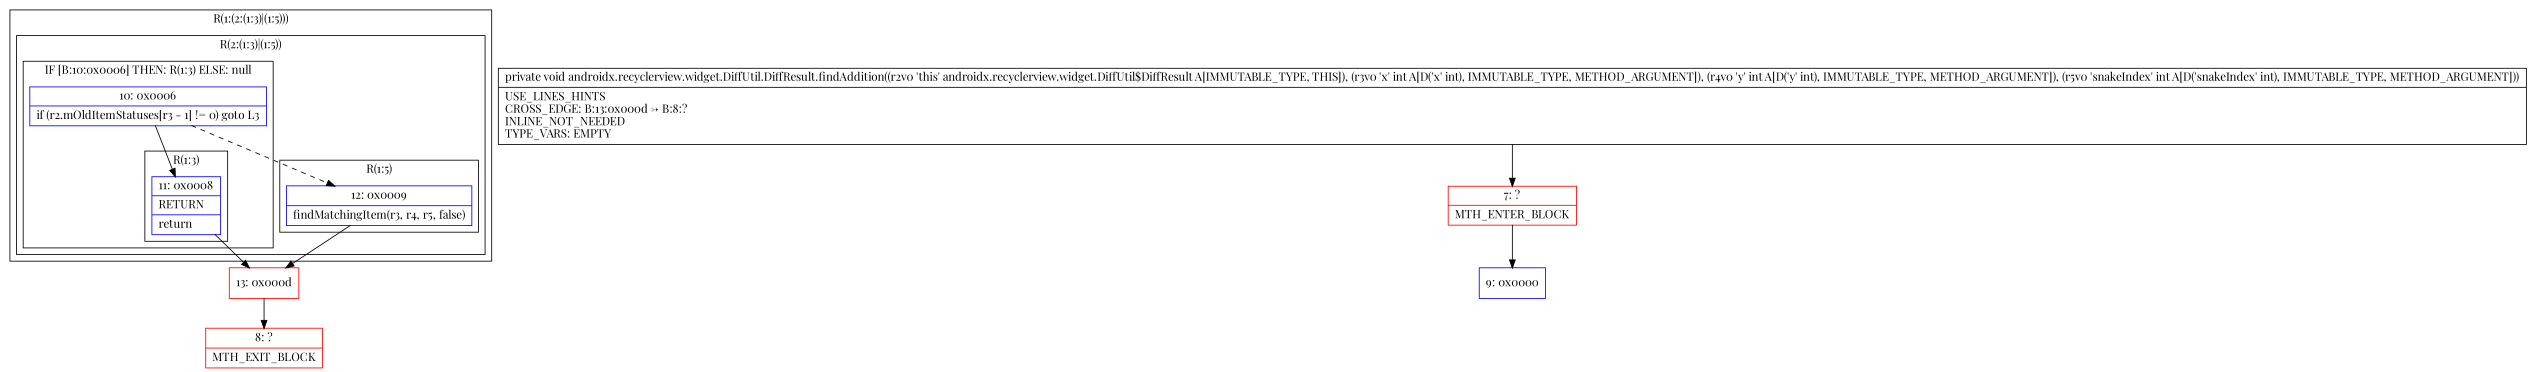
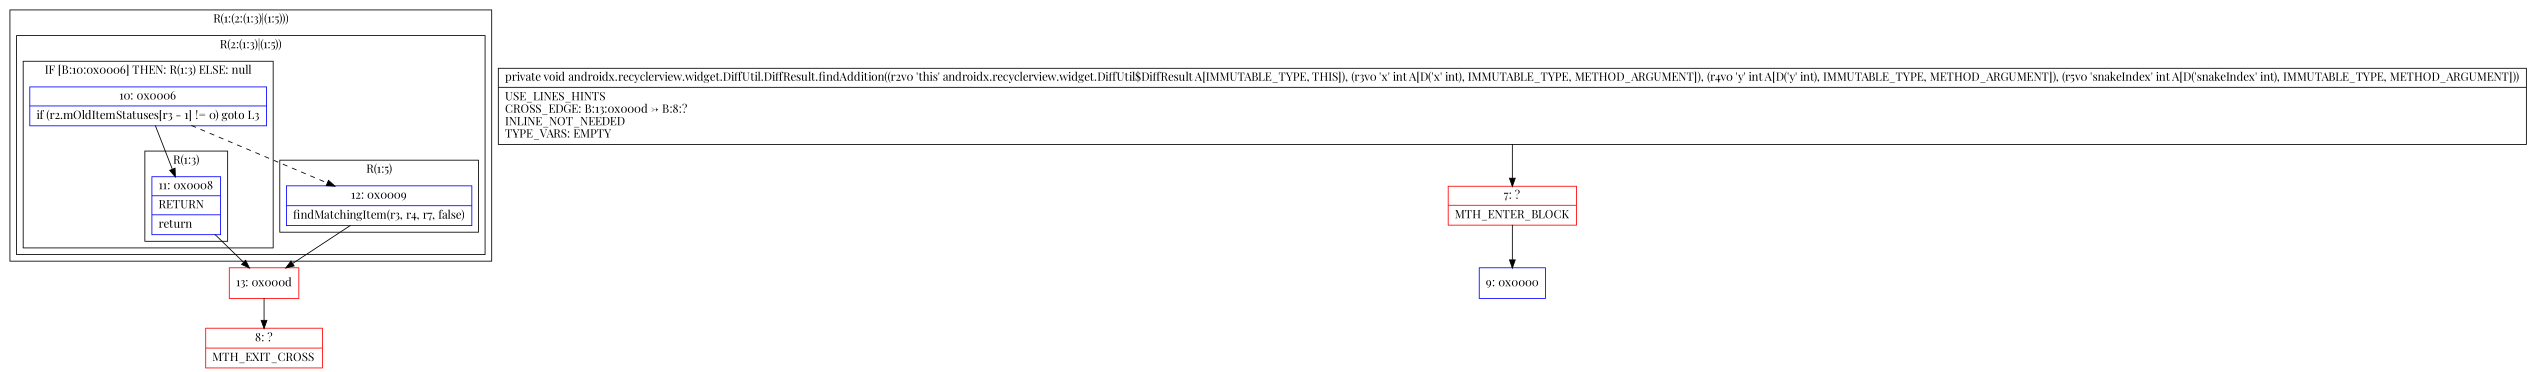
(379, 215) -> (379, 215)
(264, 358) -> (264, 358)
